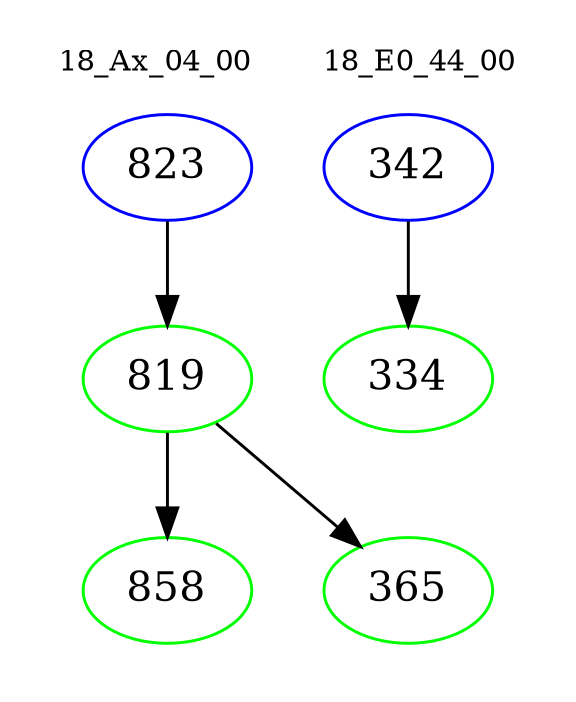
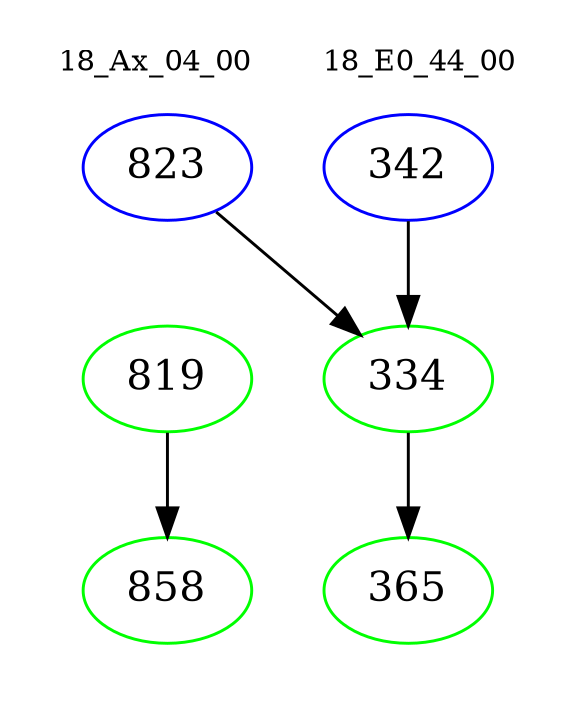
(167, 259) -> (256, 246)
(256, 457) -> (408, 470)
